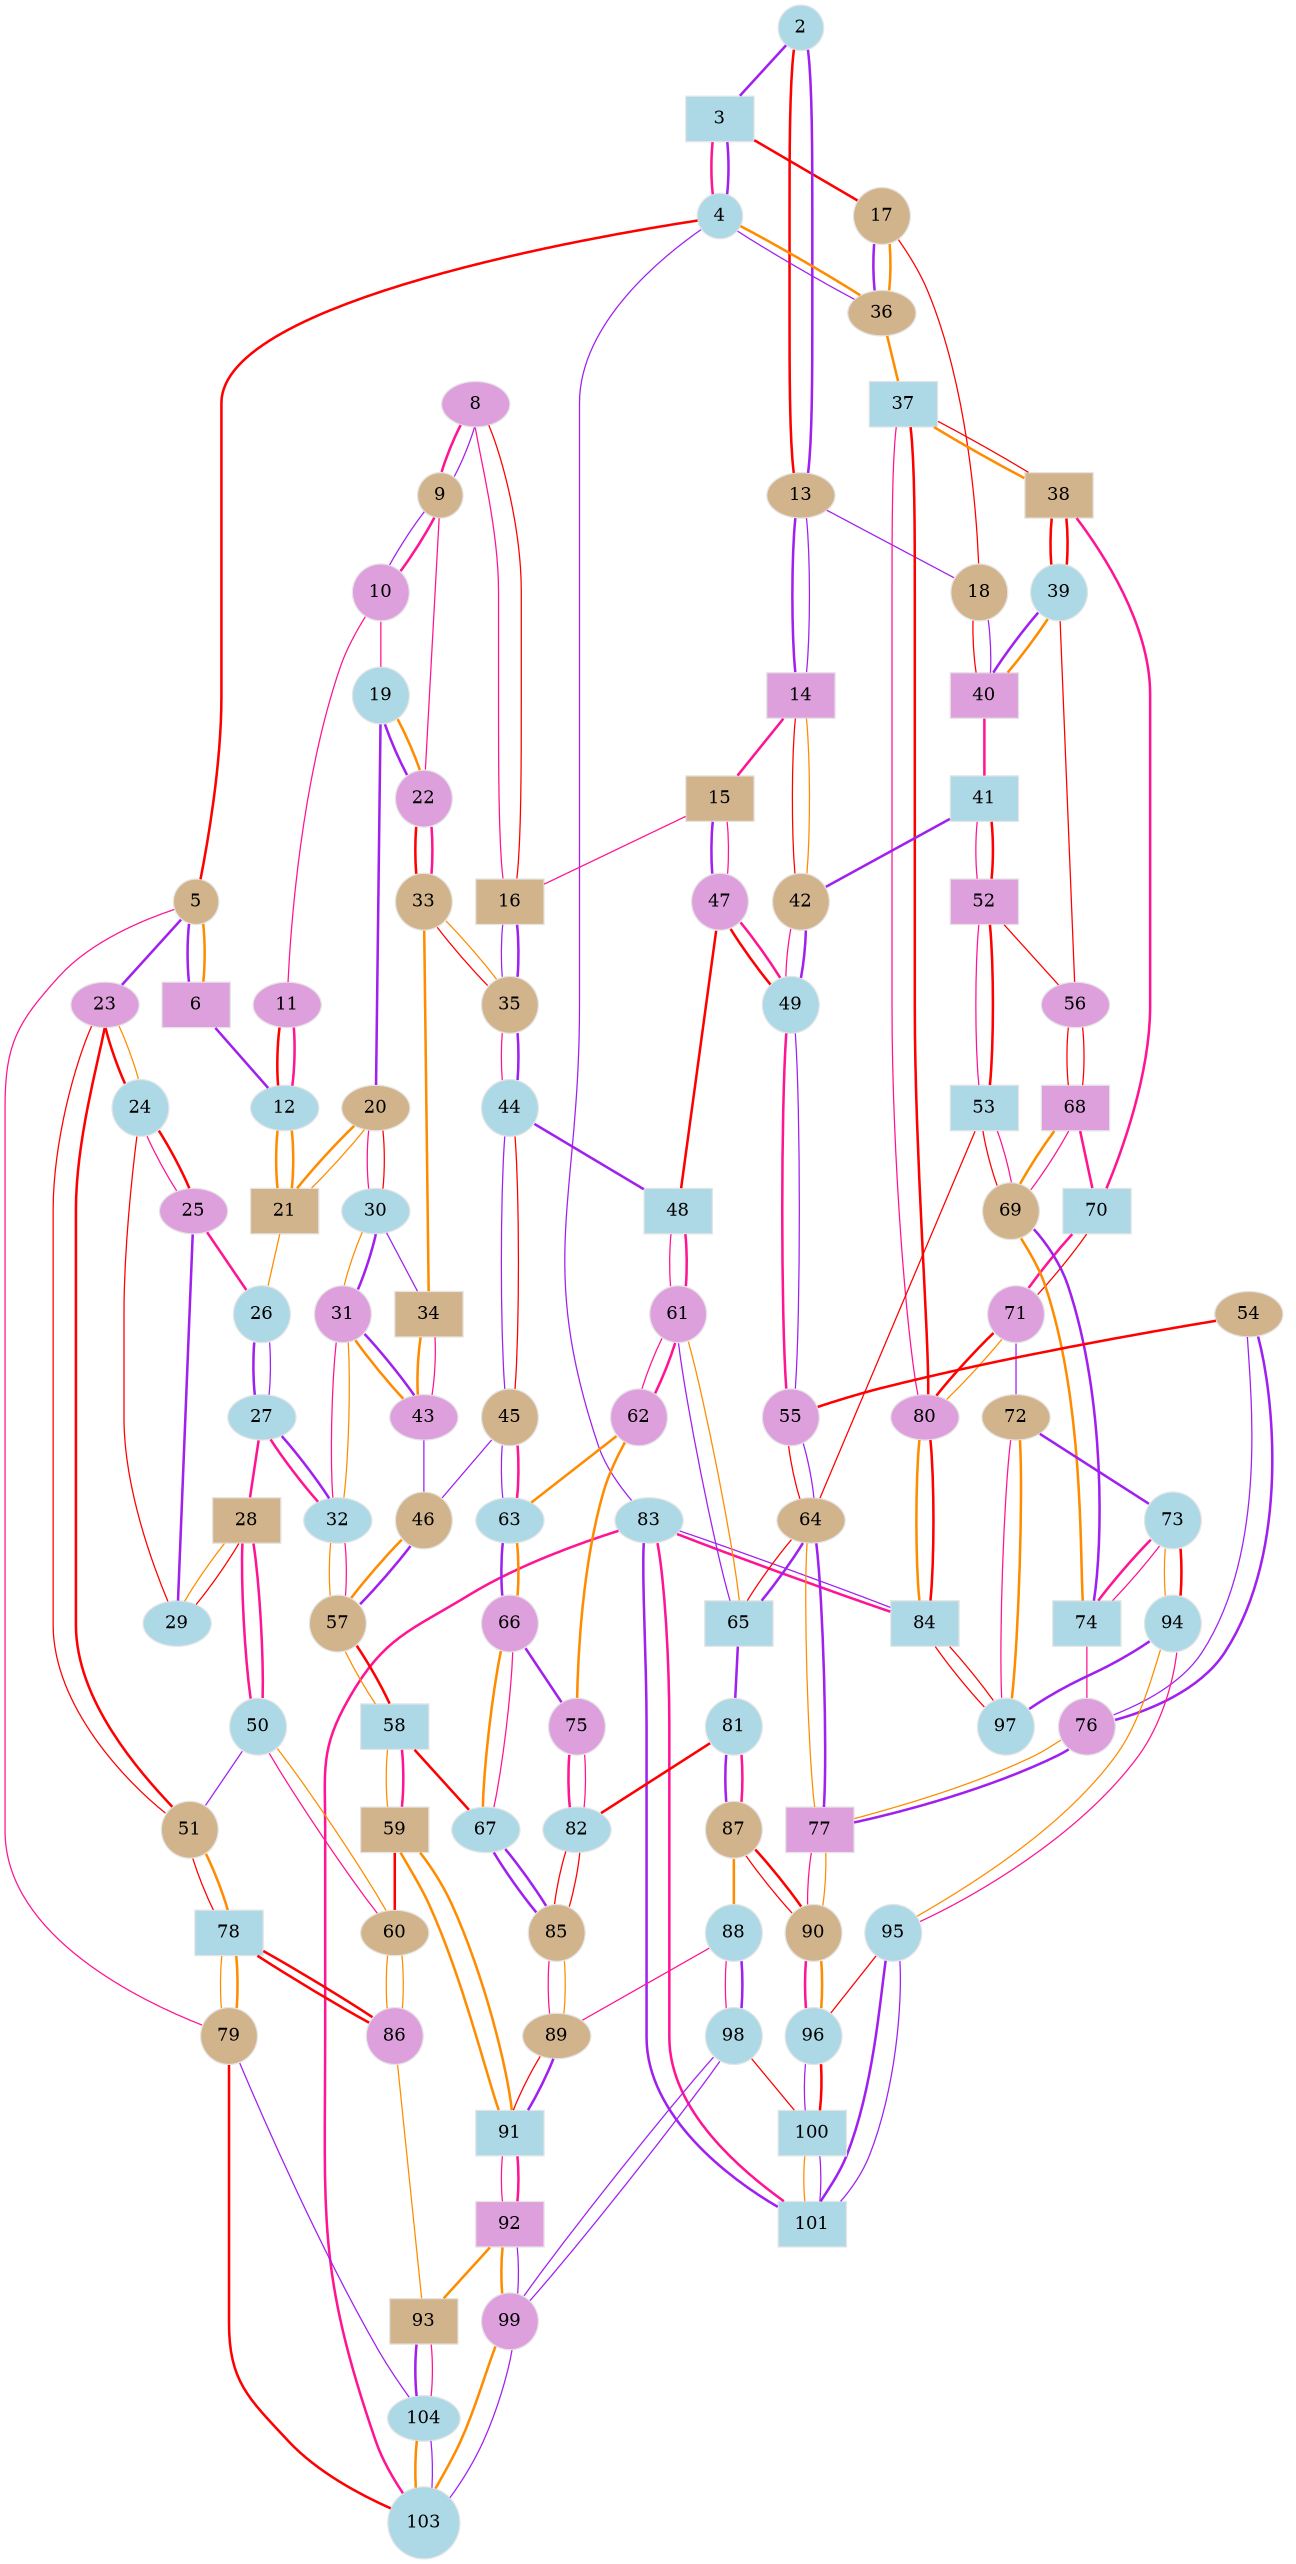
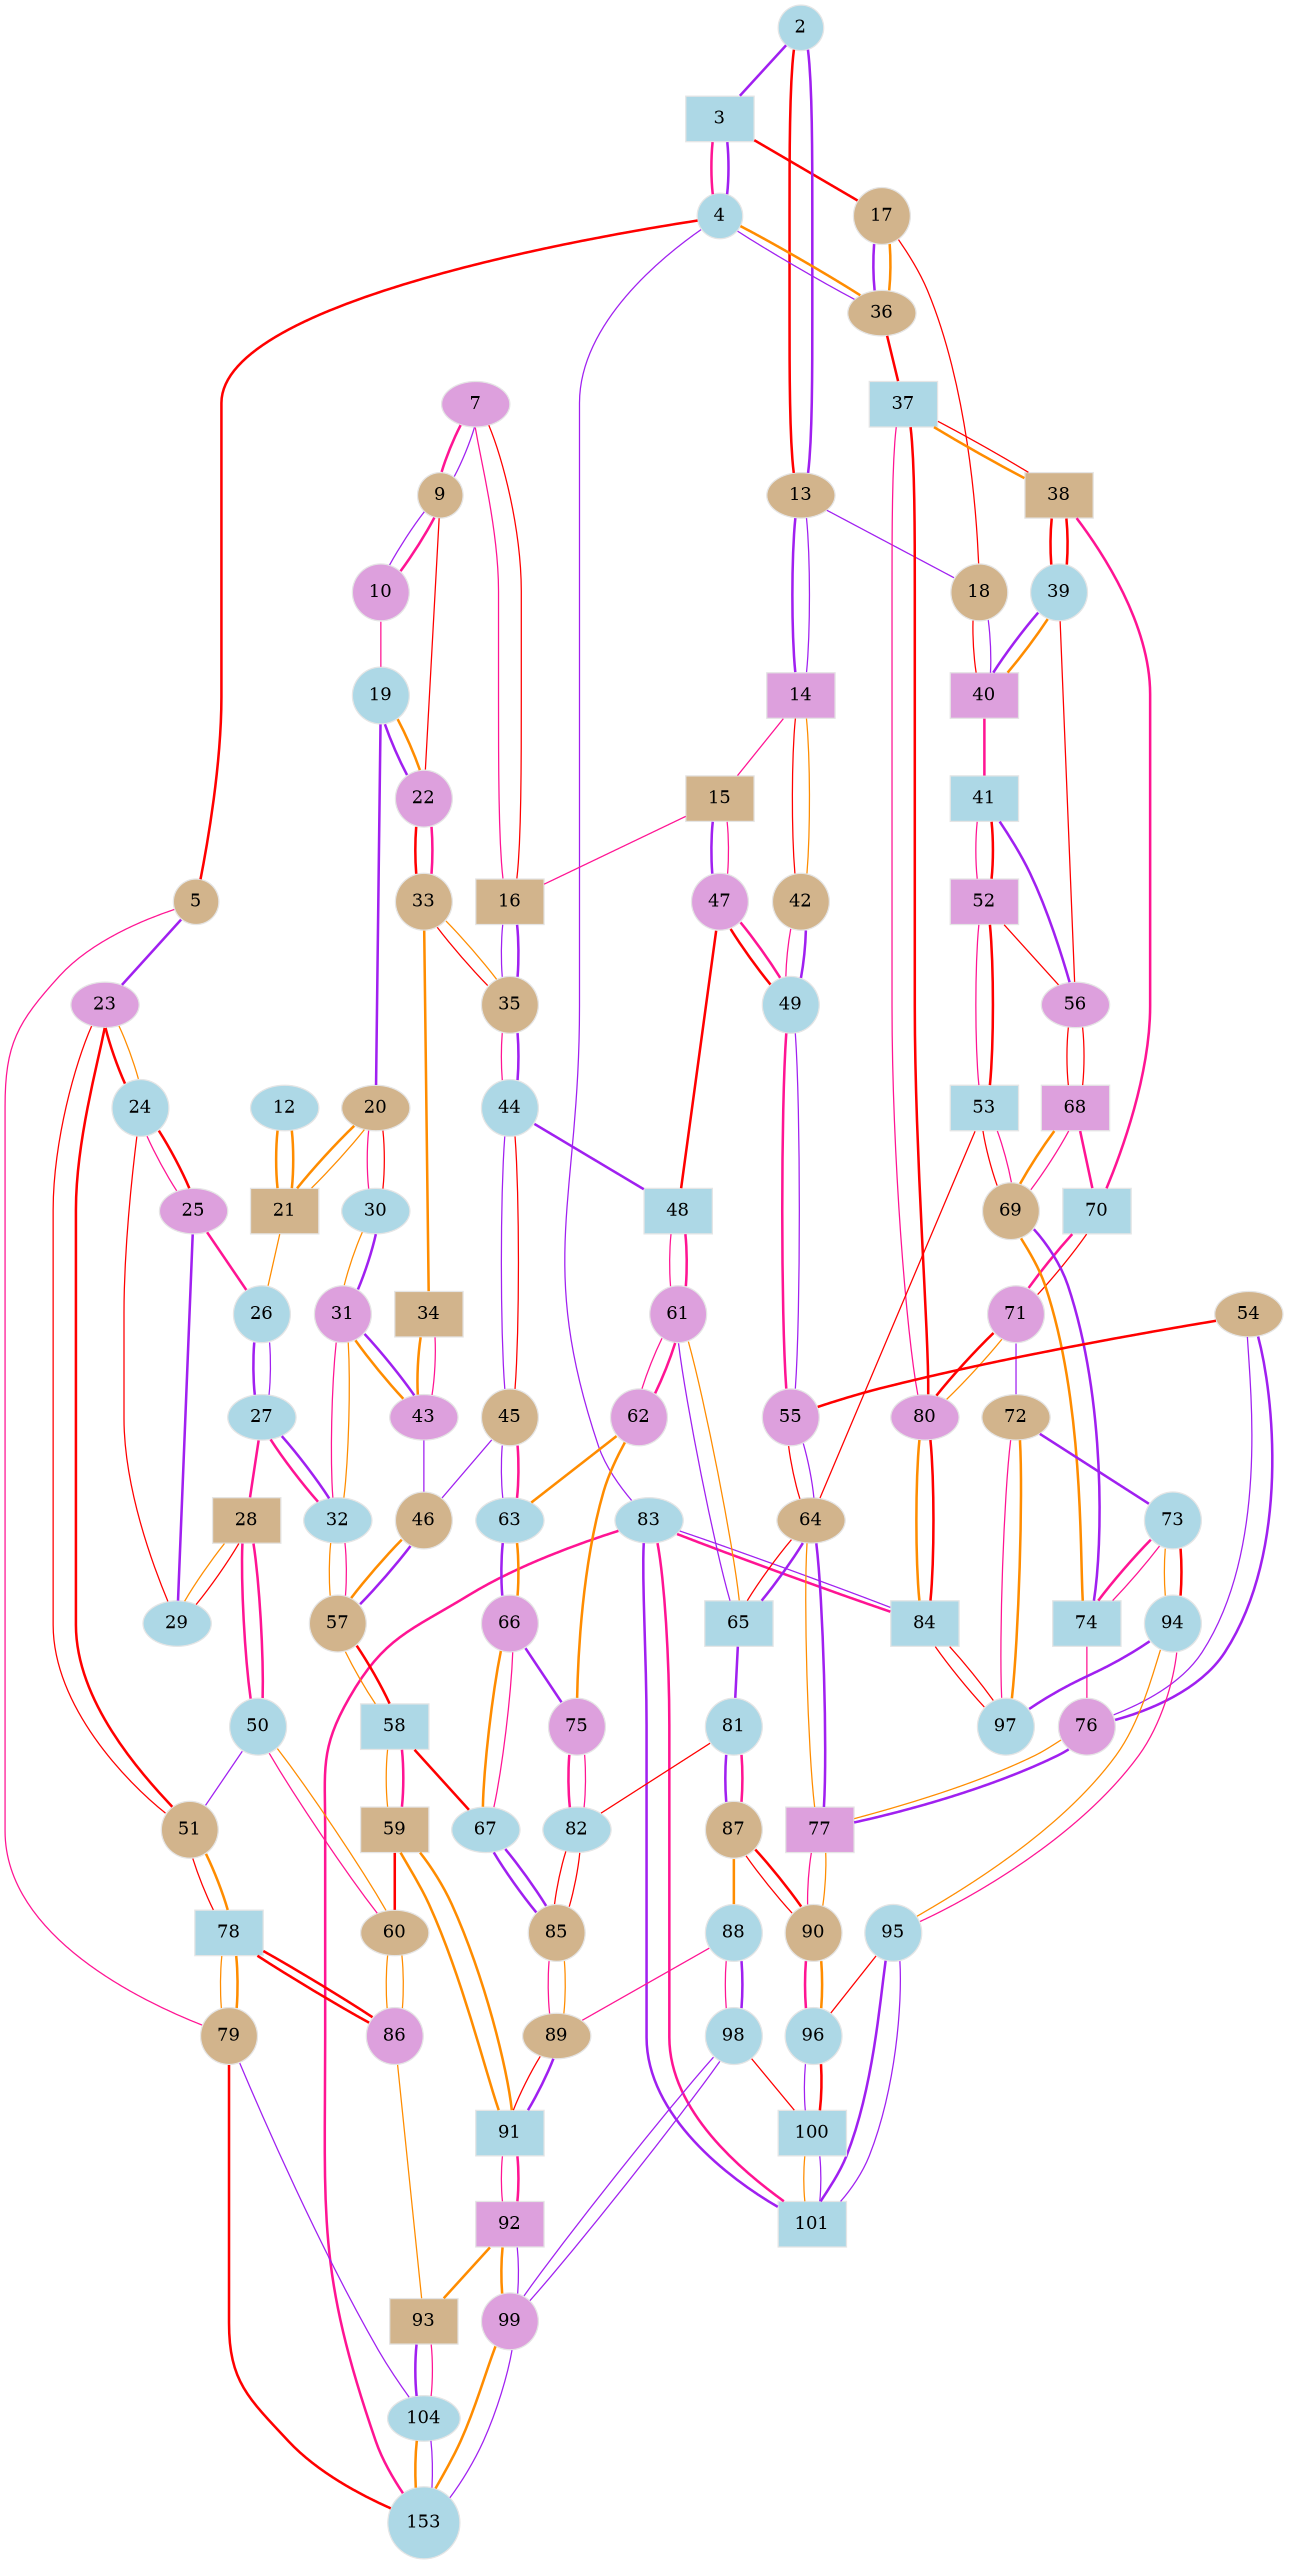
(893, 358) -> (893, 358)
(476, 404) -> (476, 404)
(432, 644) -> (432, 644)
(760, 747) -> (760, 747)
(882, 856) -> (1041, 899)
(196, 1005) -> none
(287, 1005) -> none
(402, 1262) -> none
(656, 1778) -> (656, 1778)
(424, 2523) -> (424, 2523)
